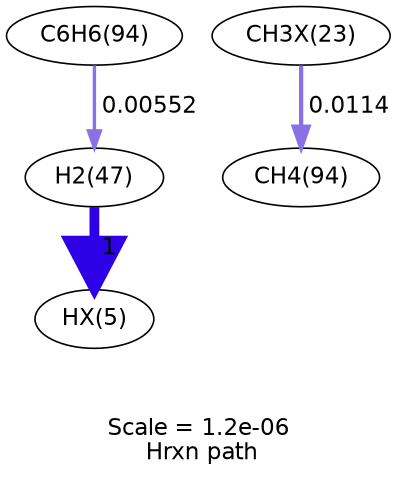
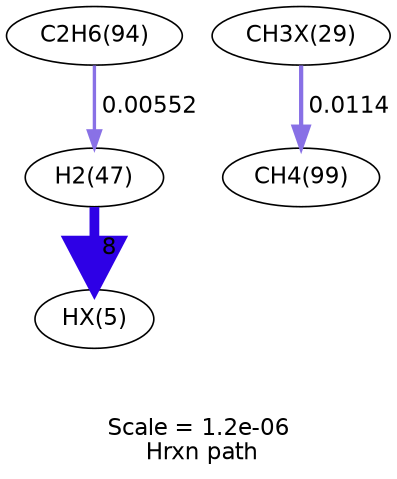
(94, 36) -> (94, 36)
(301, 36) -> (301, 36)
(301, 177) -> (301, 177)
(106, 248) -> (106, 248)
